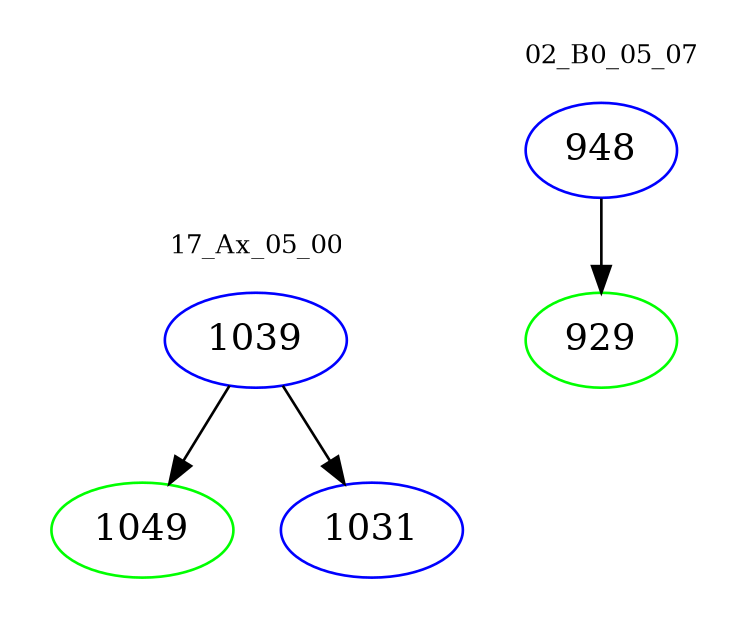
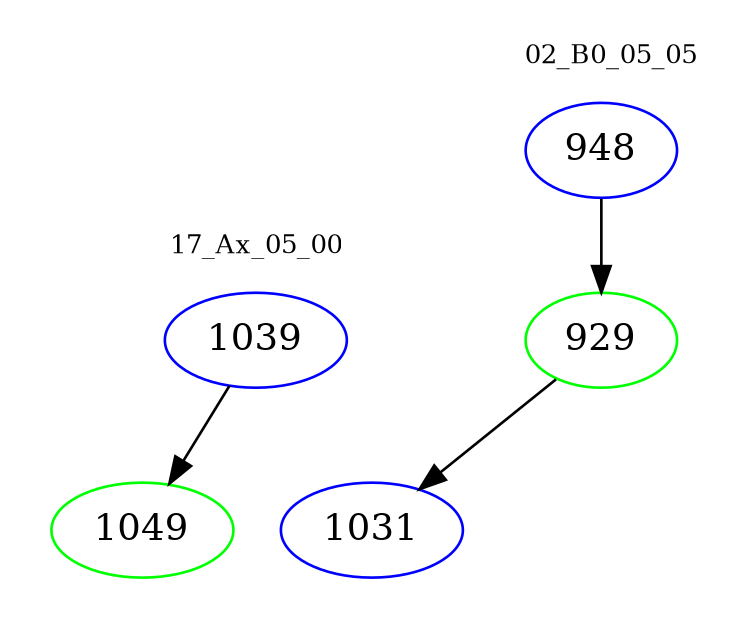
(612, 57) -> (612, 57)
(306, 423) -> (498, 426)
